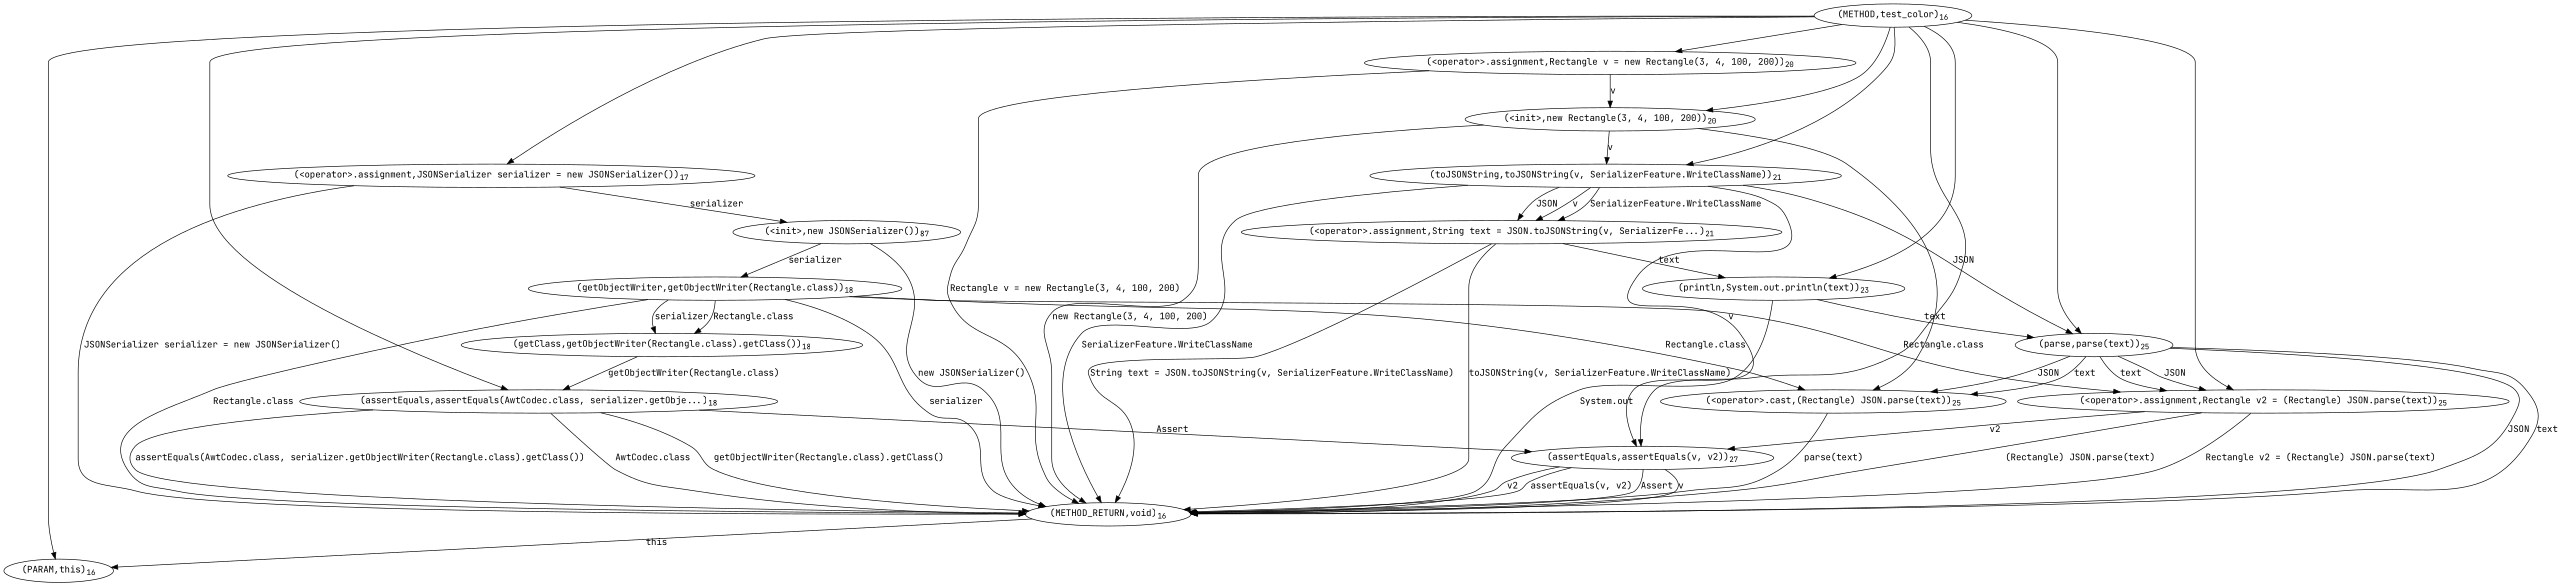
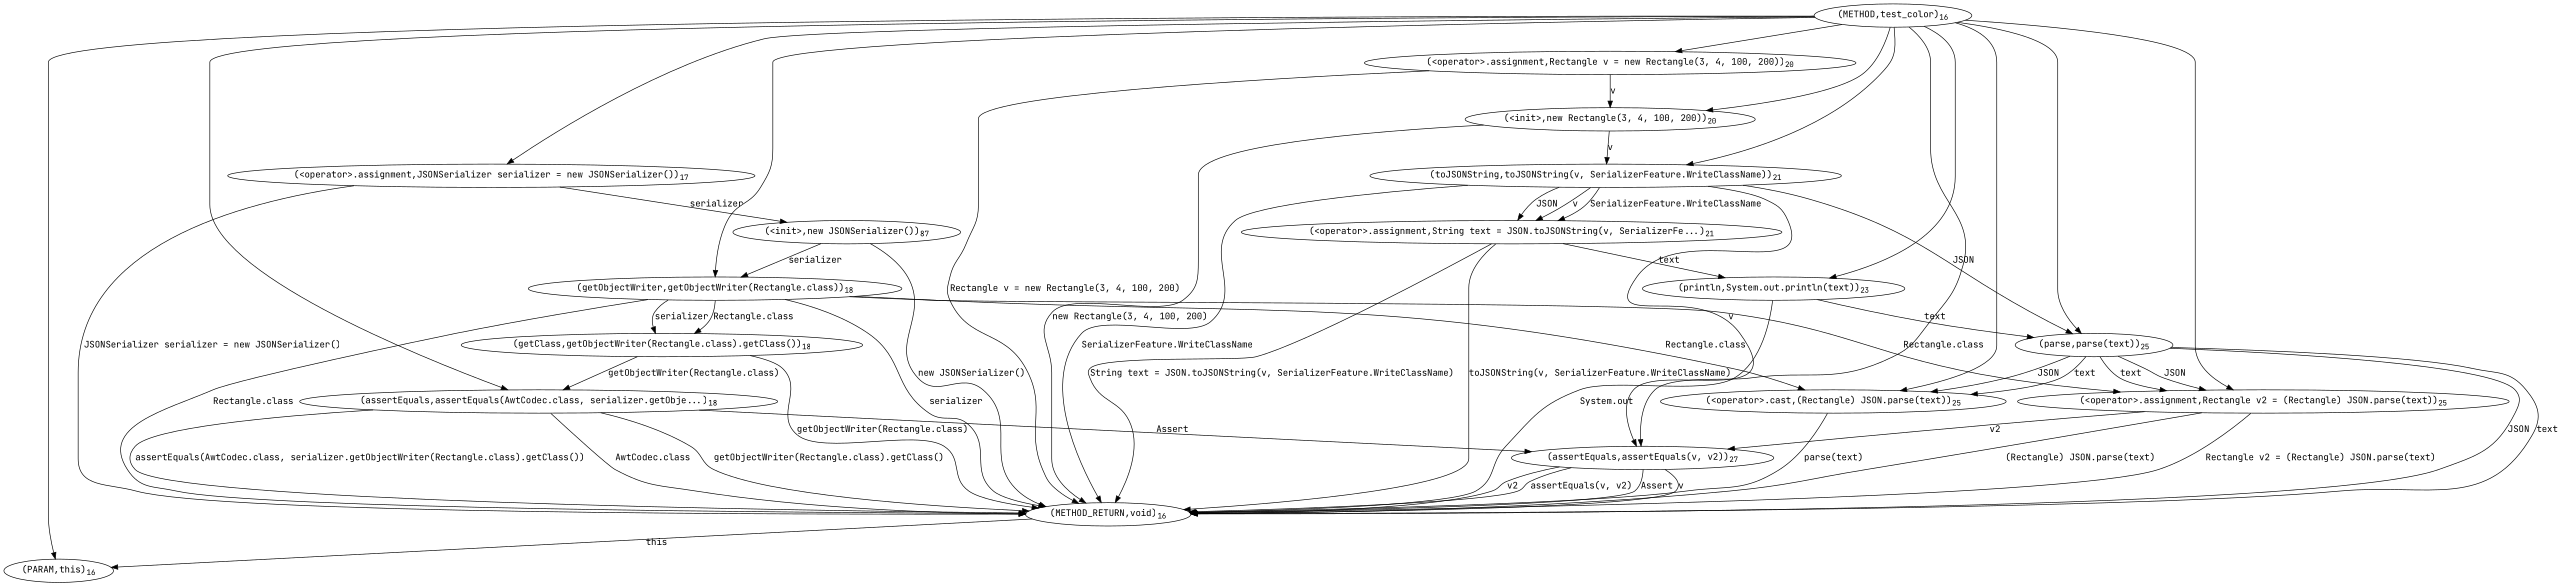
none -> (1180, 32)
(1895, 205) -> (1997, 225)
none -> (876, 441)
